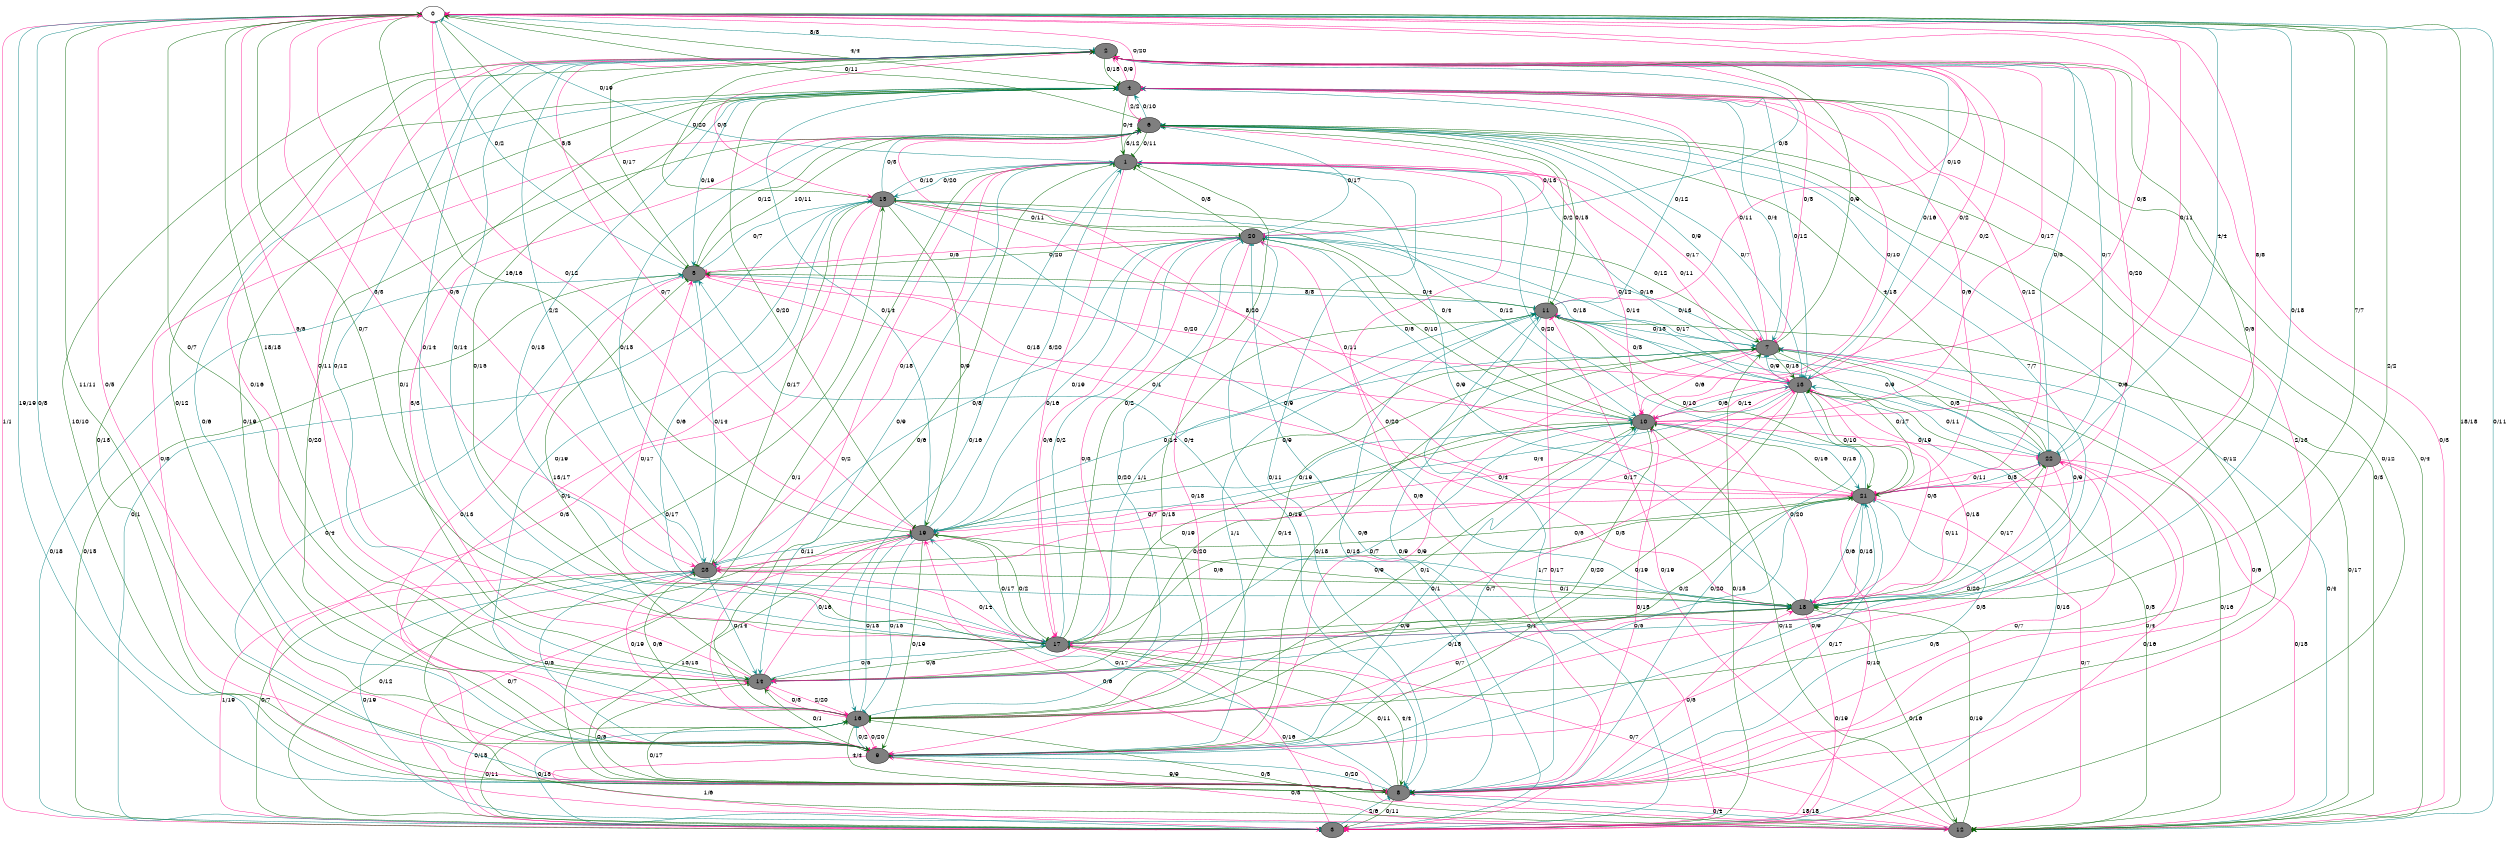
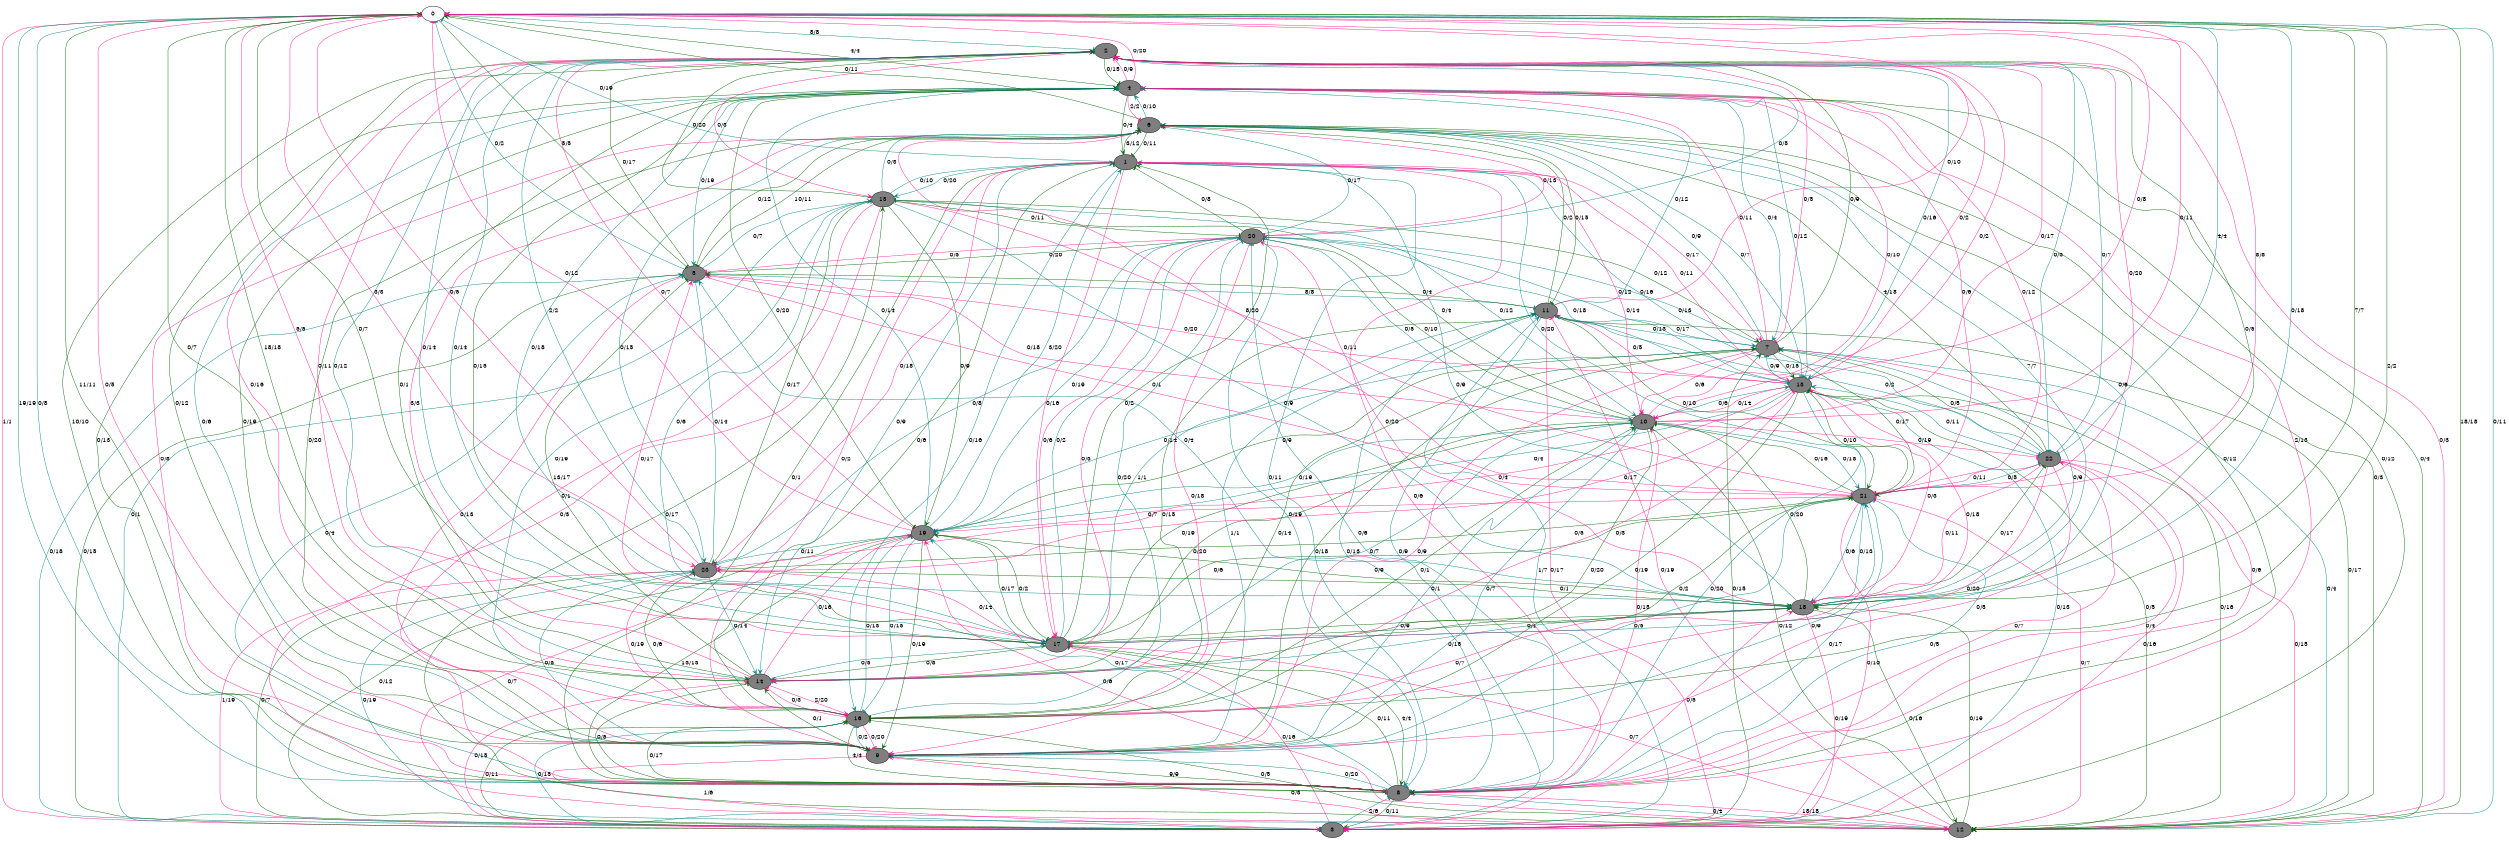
(575, 316) -> none
(1890, 385) -> (1890, 385)
(1764, 484) -> (1764, 484)
(1845, 552) -> (1845, 552)
(649, 680) -> (649, 680)
